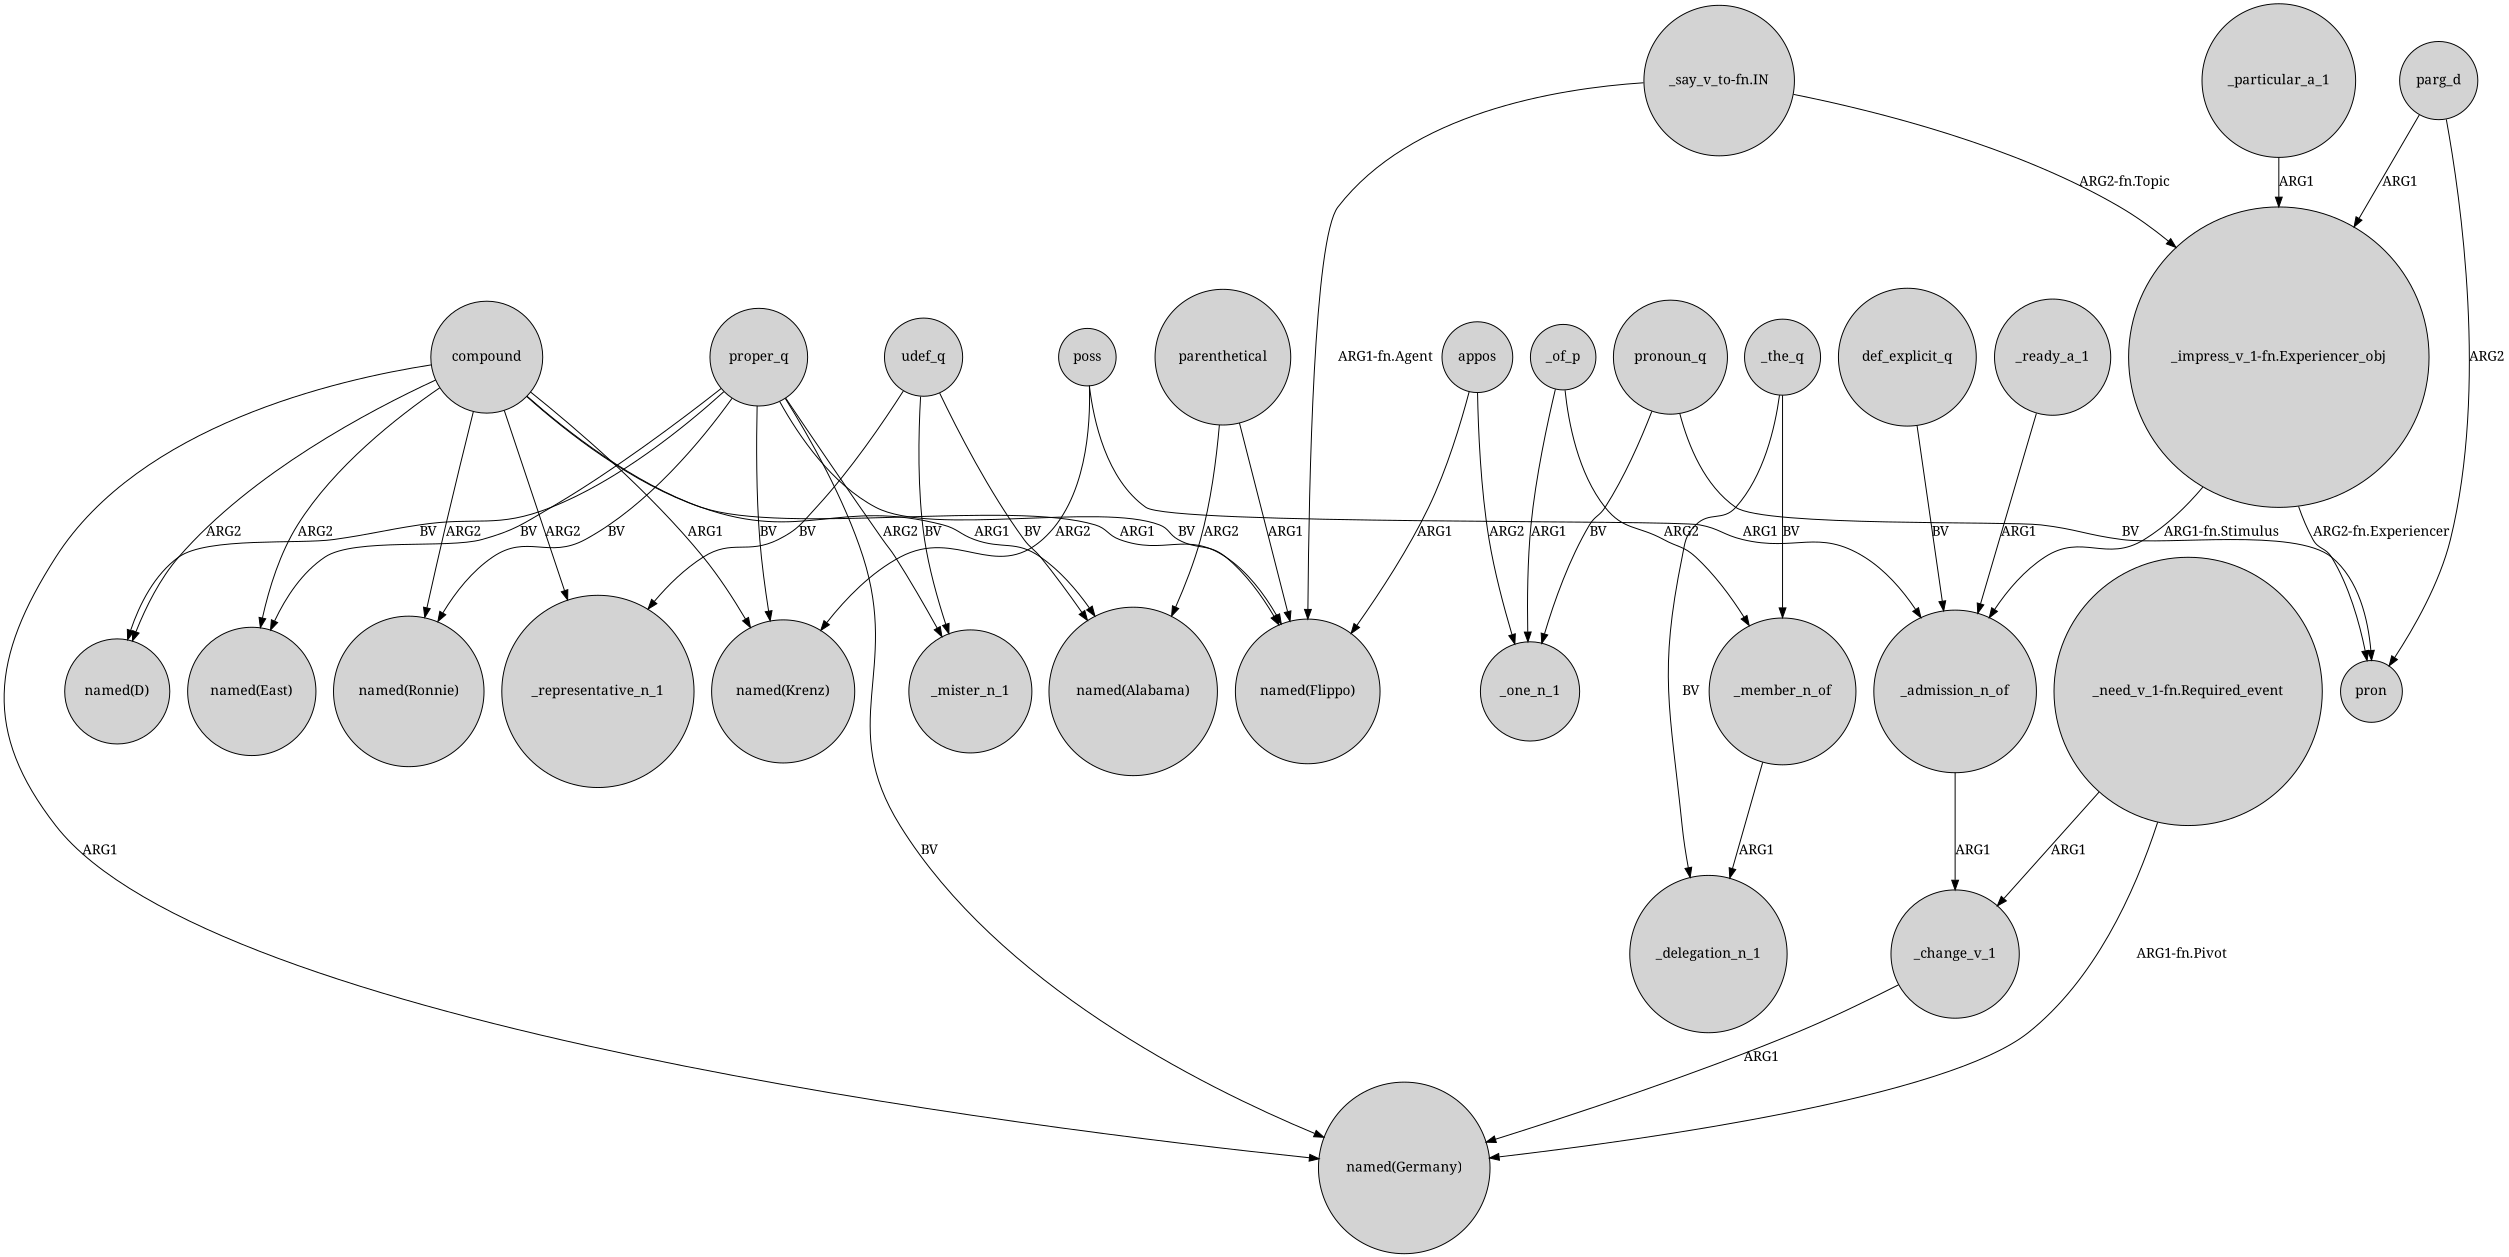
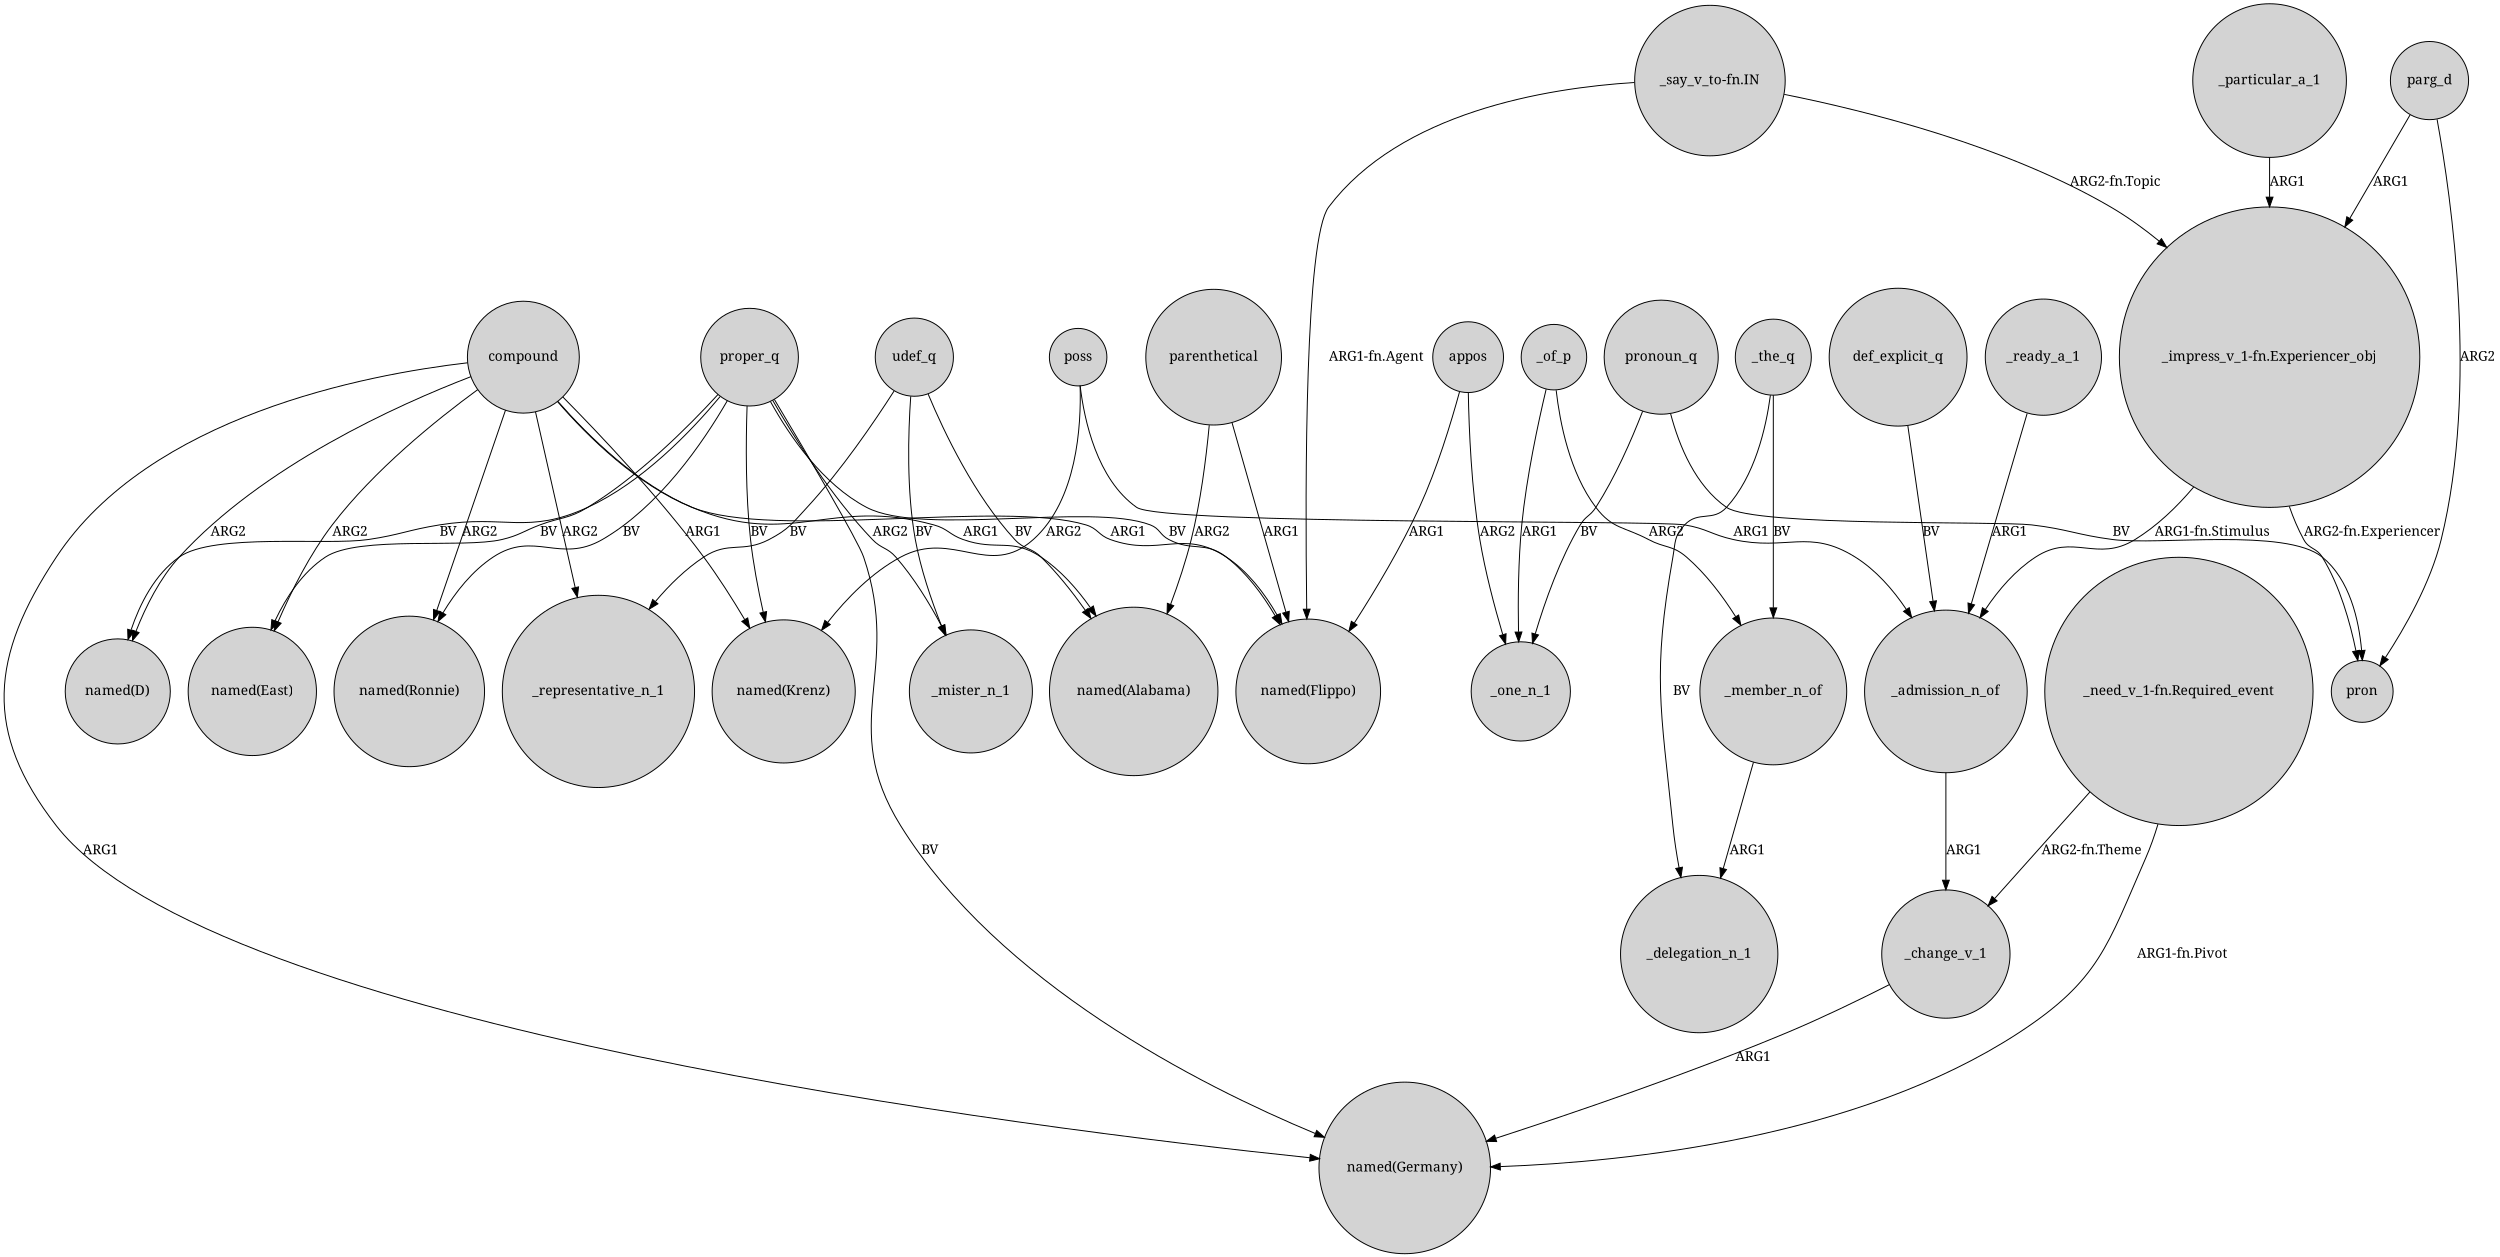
(2069, 851) -> (2092, 851)
